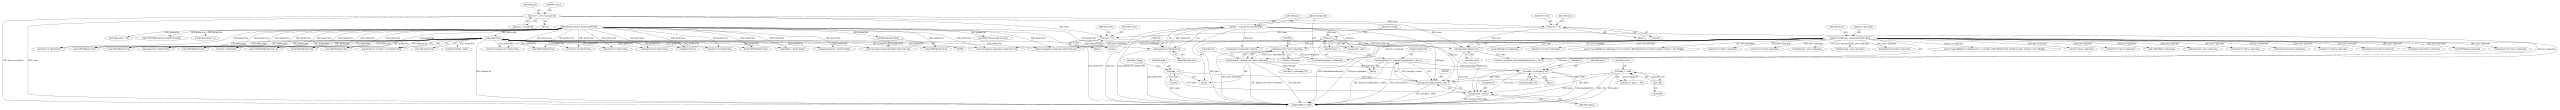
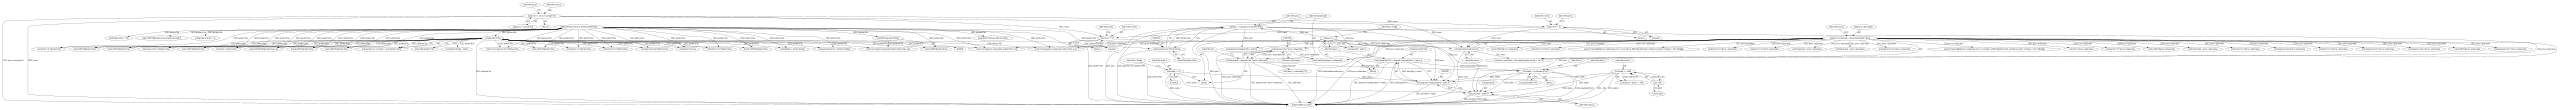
(1299, 28) -> (1292, 32)
none -> (1658, 89)
